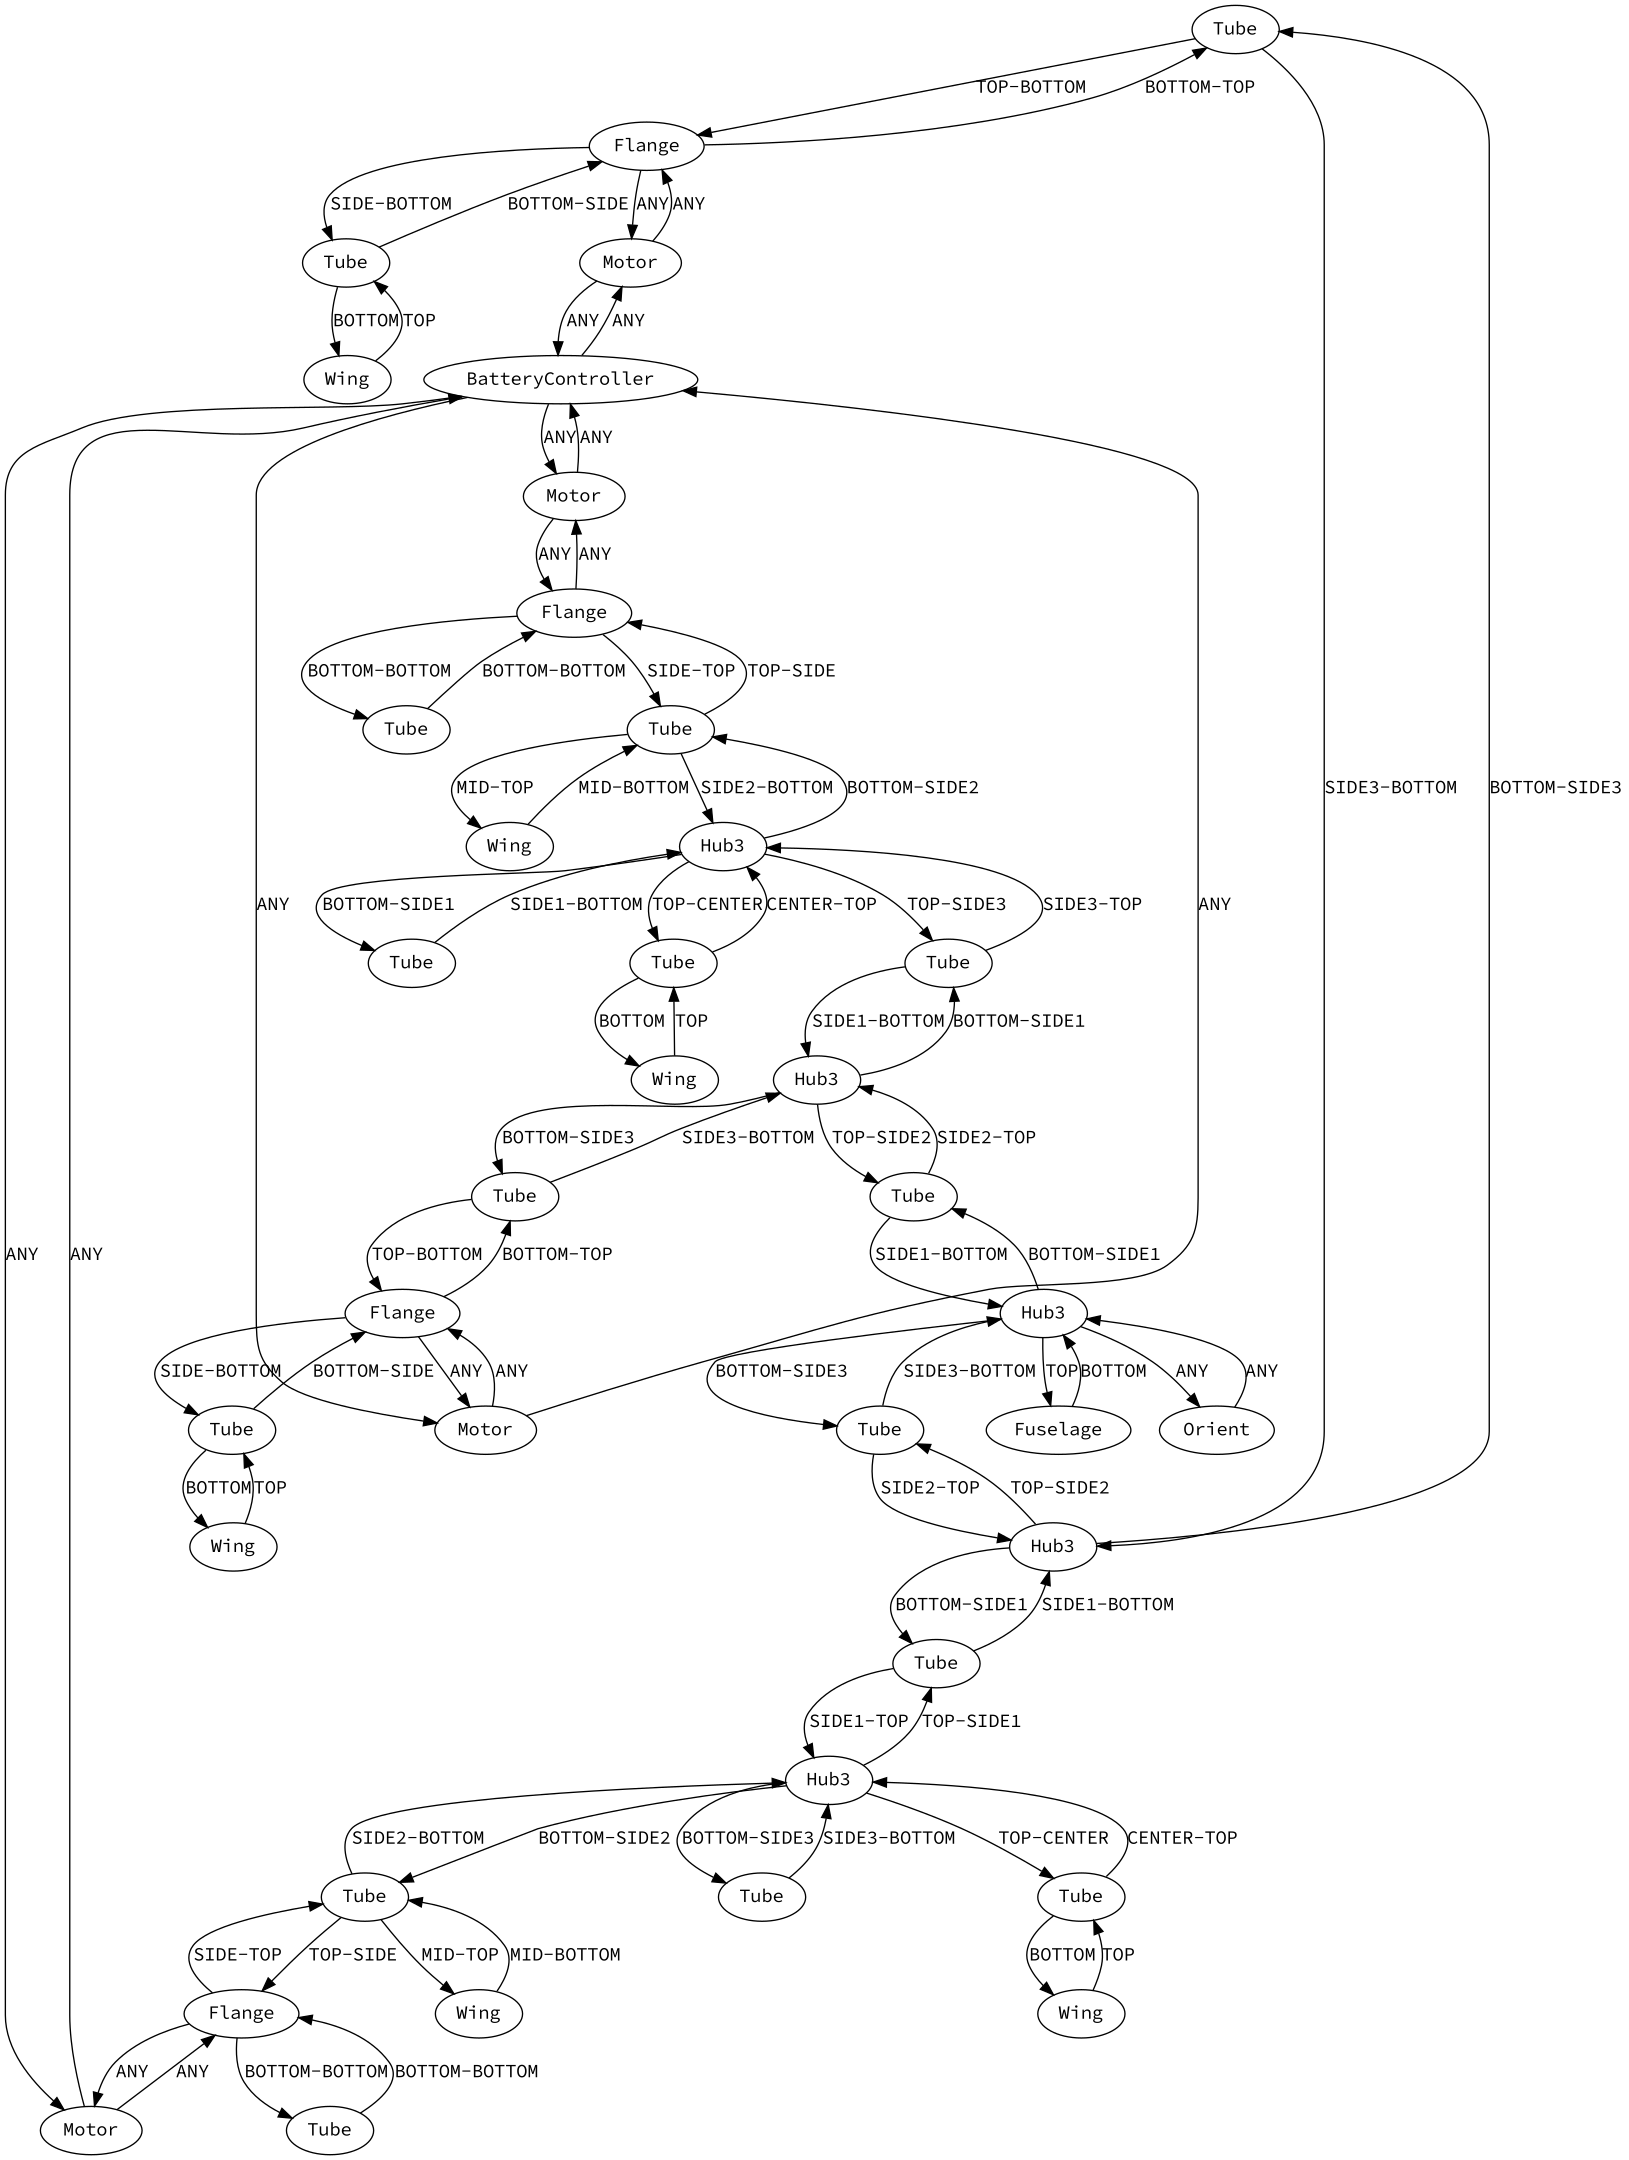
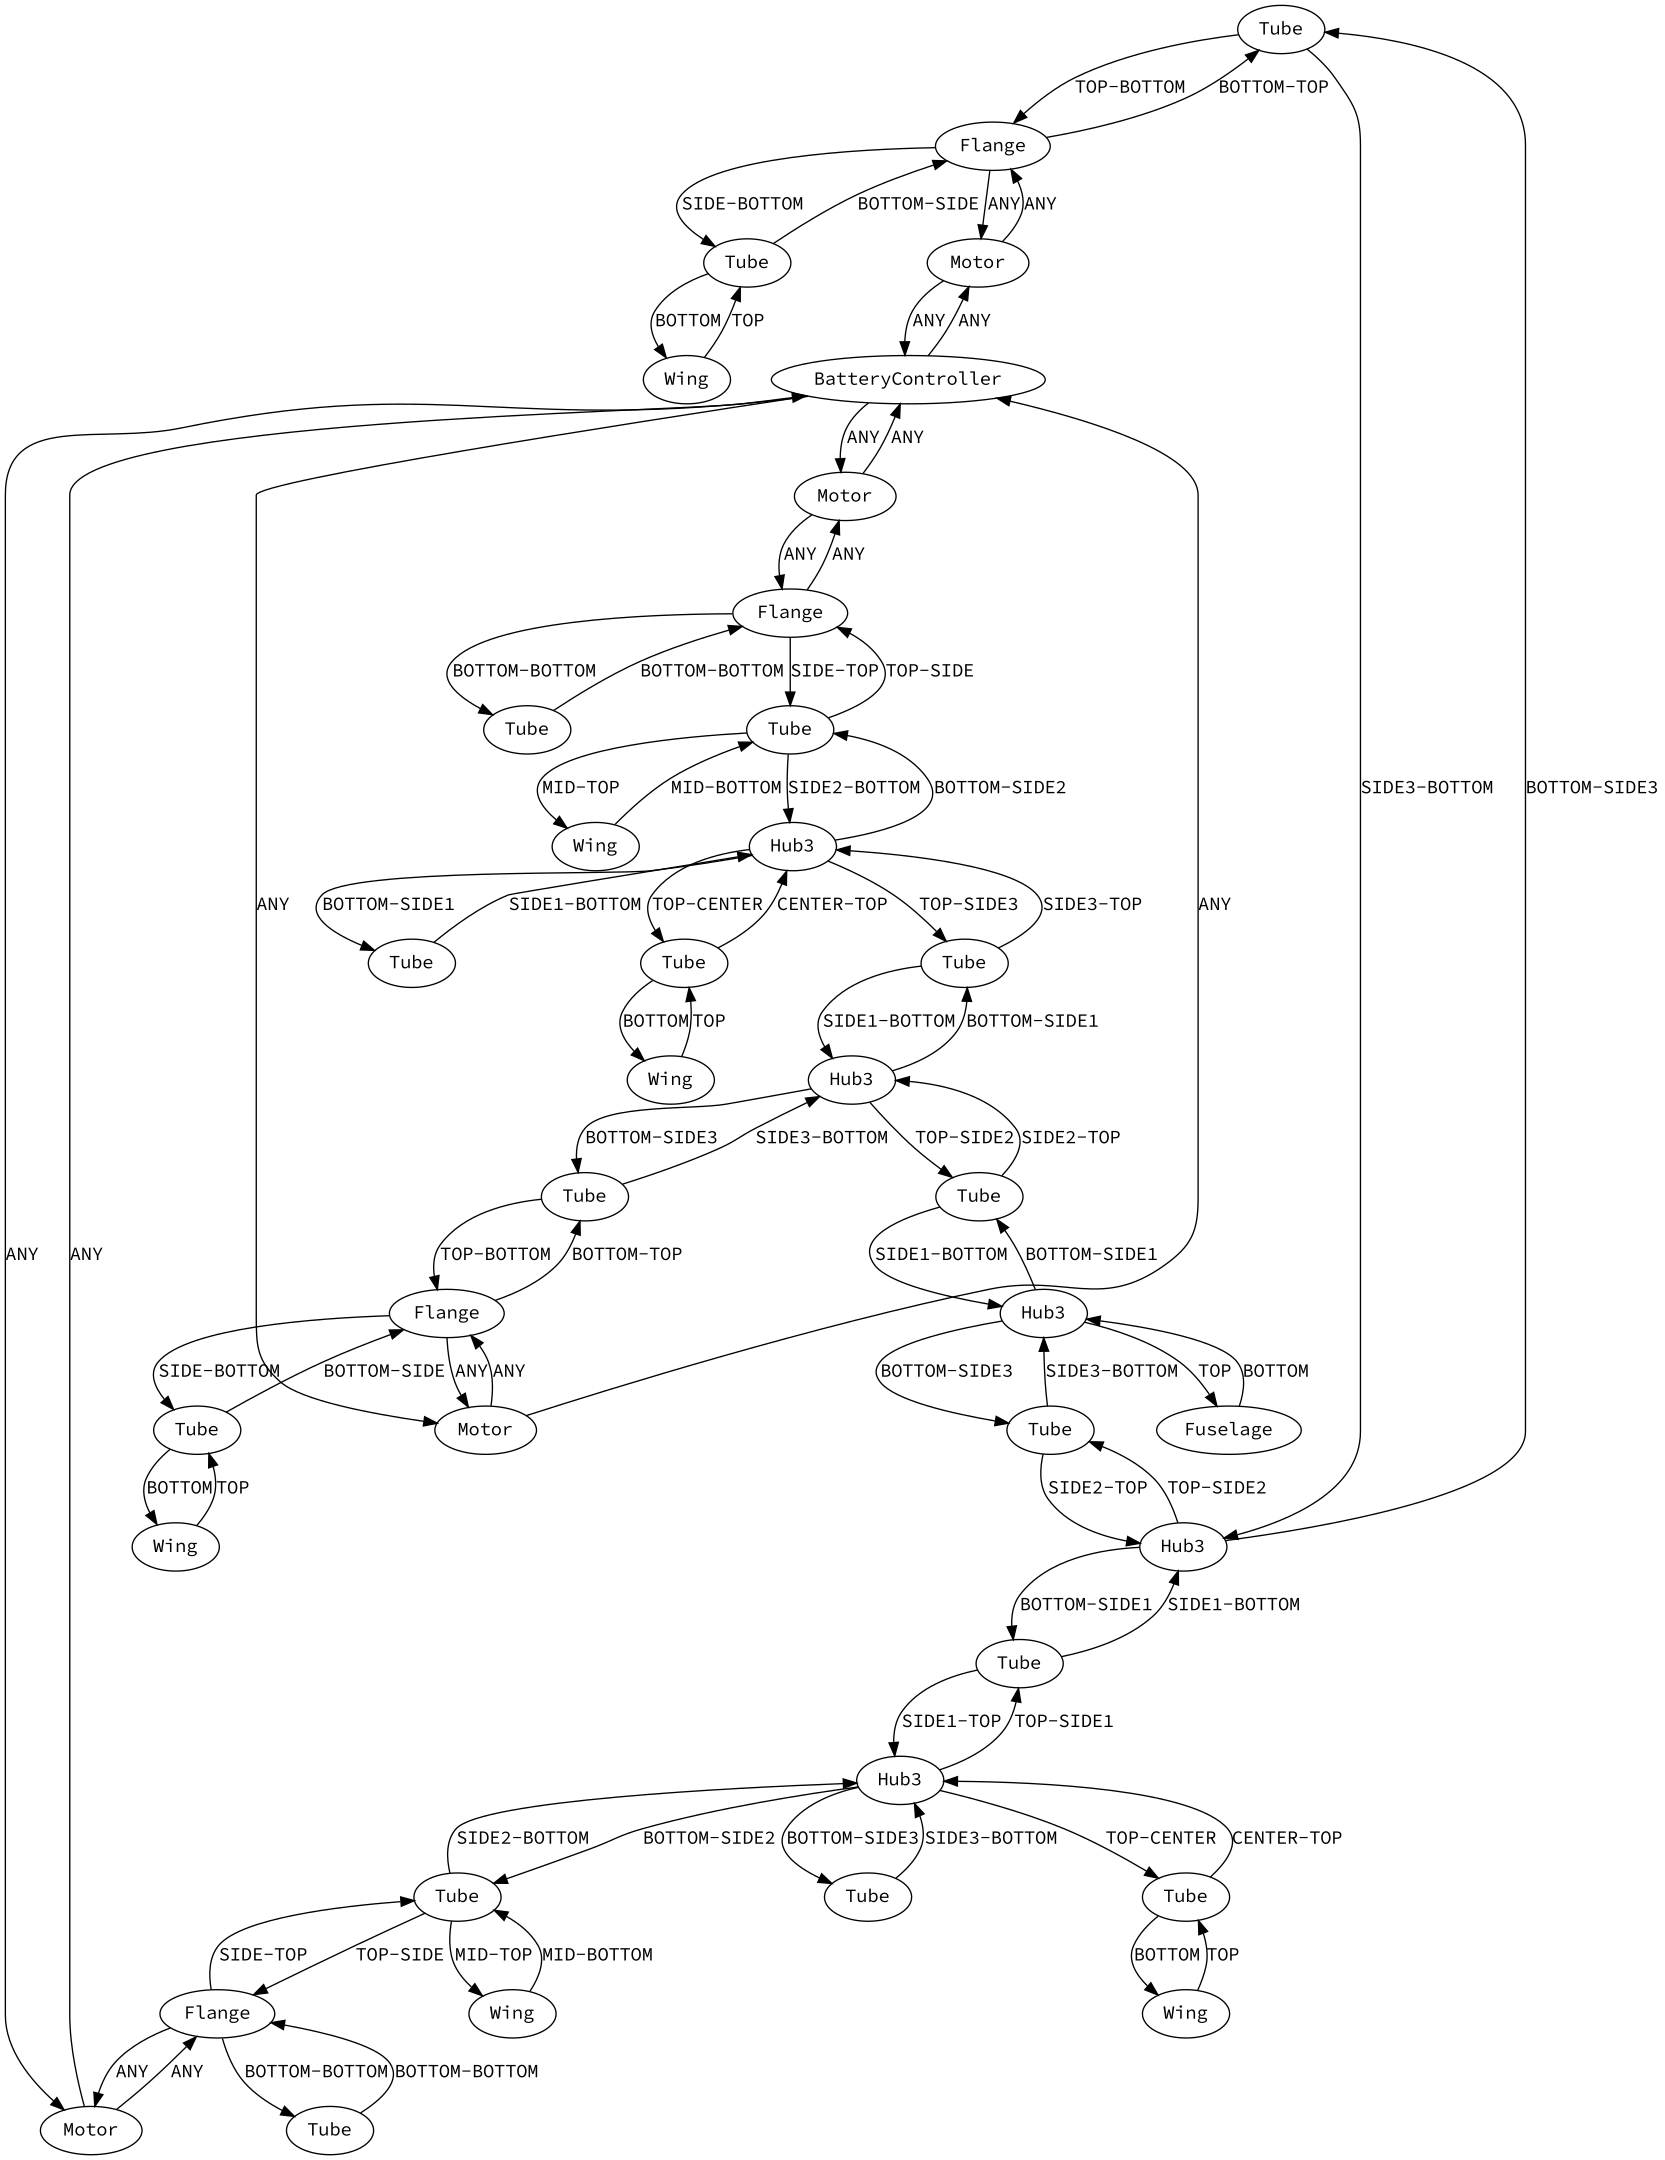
(1217, 1430) -> none
